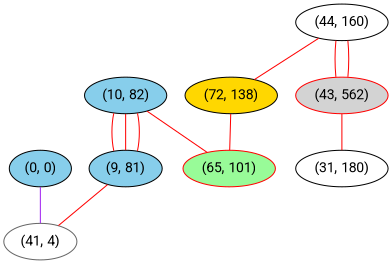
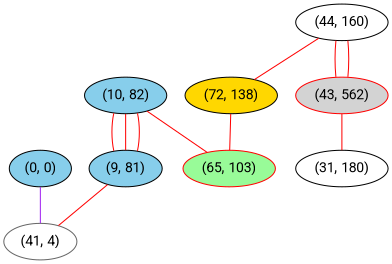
(229, 169) -> (229, 169)
